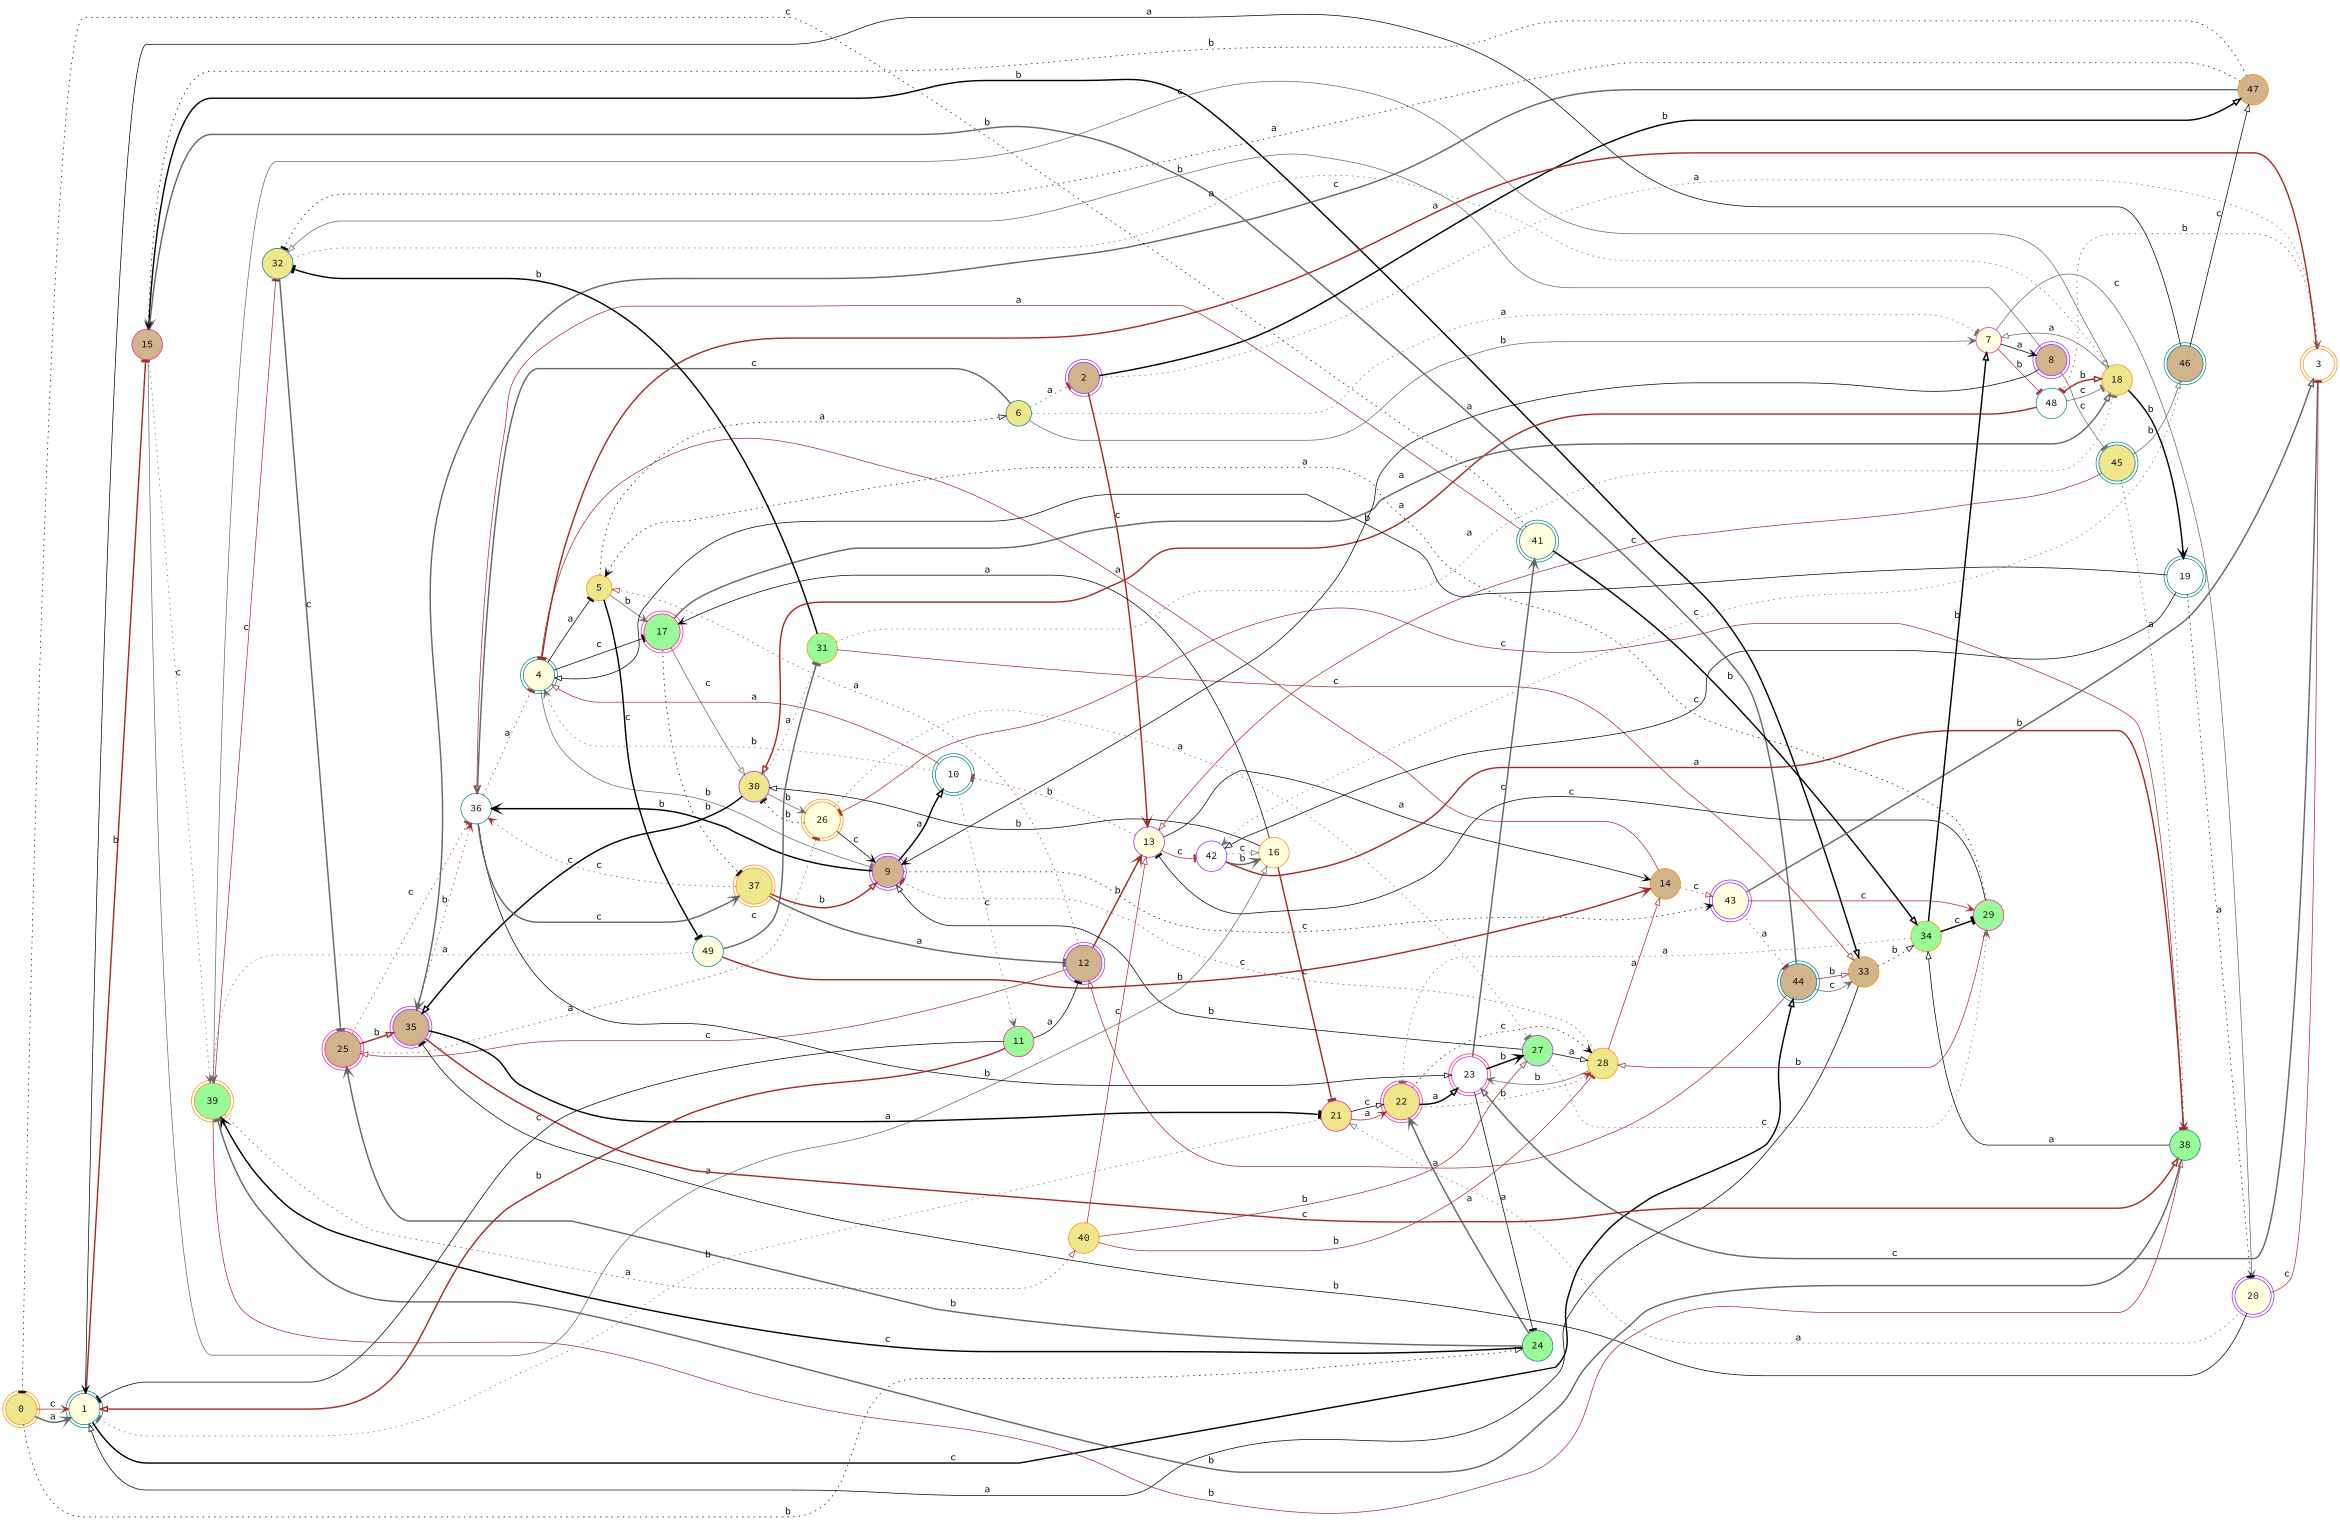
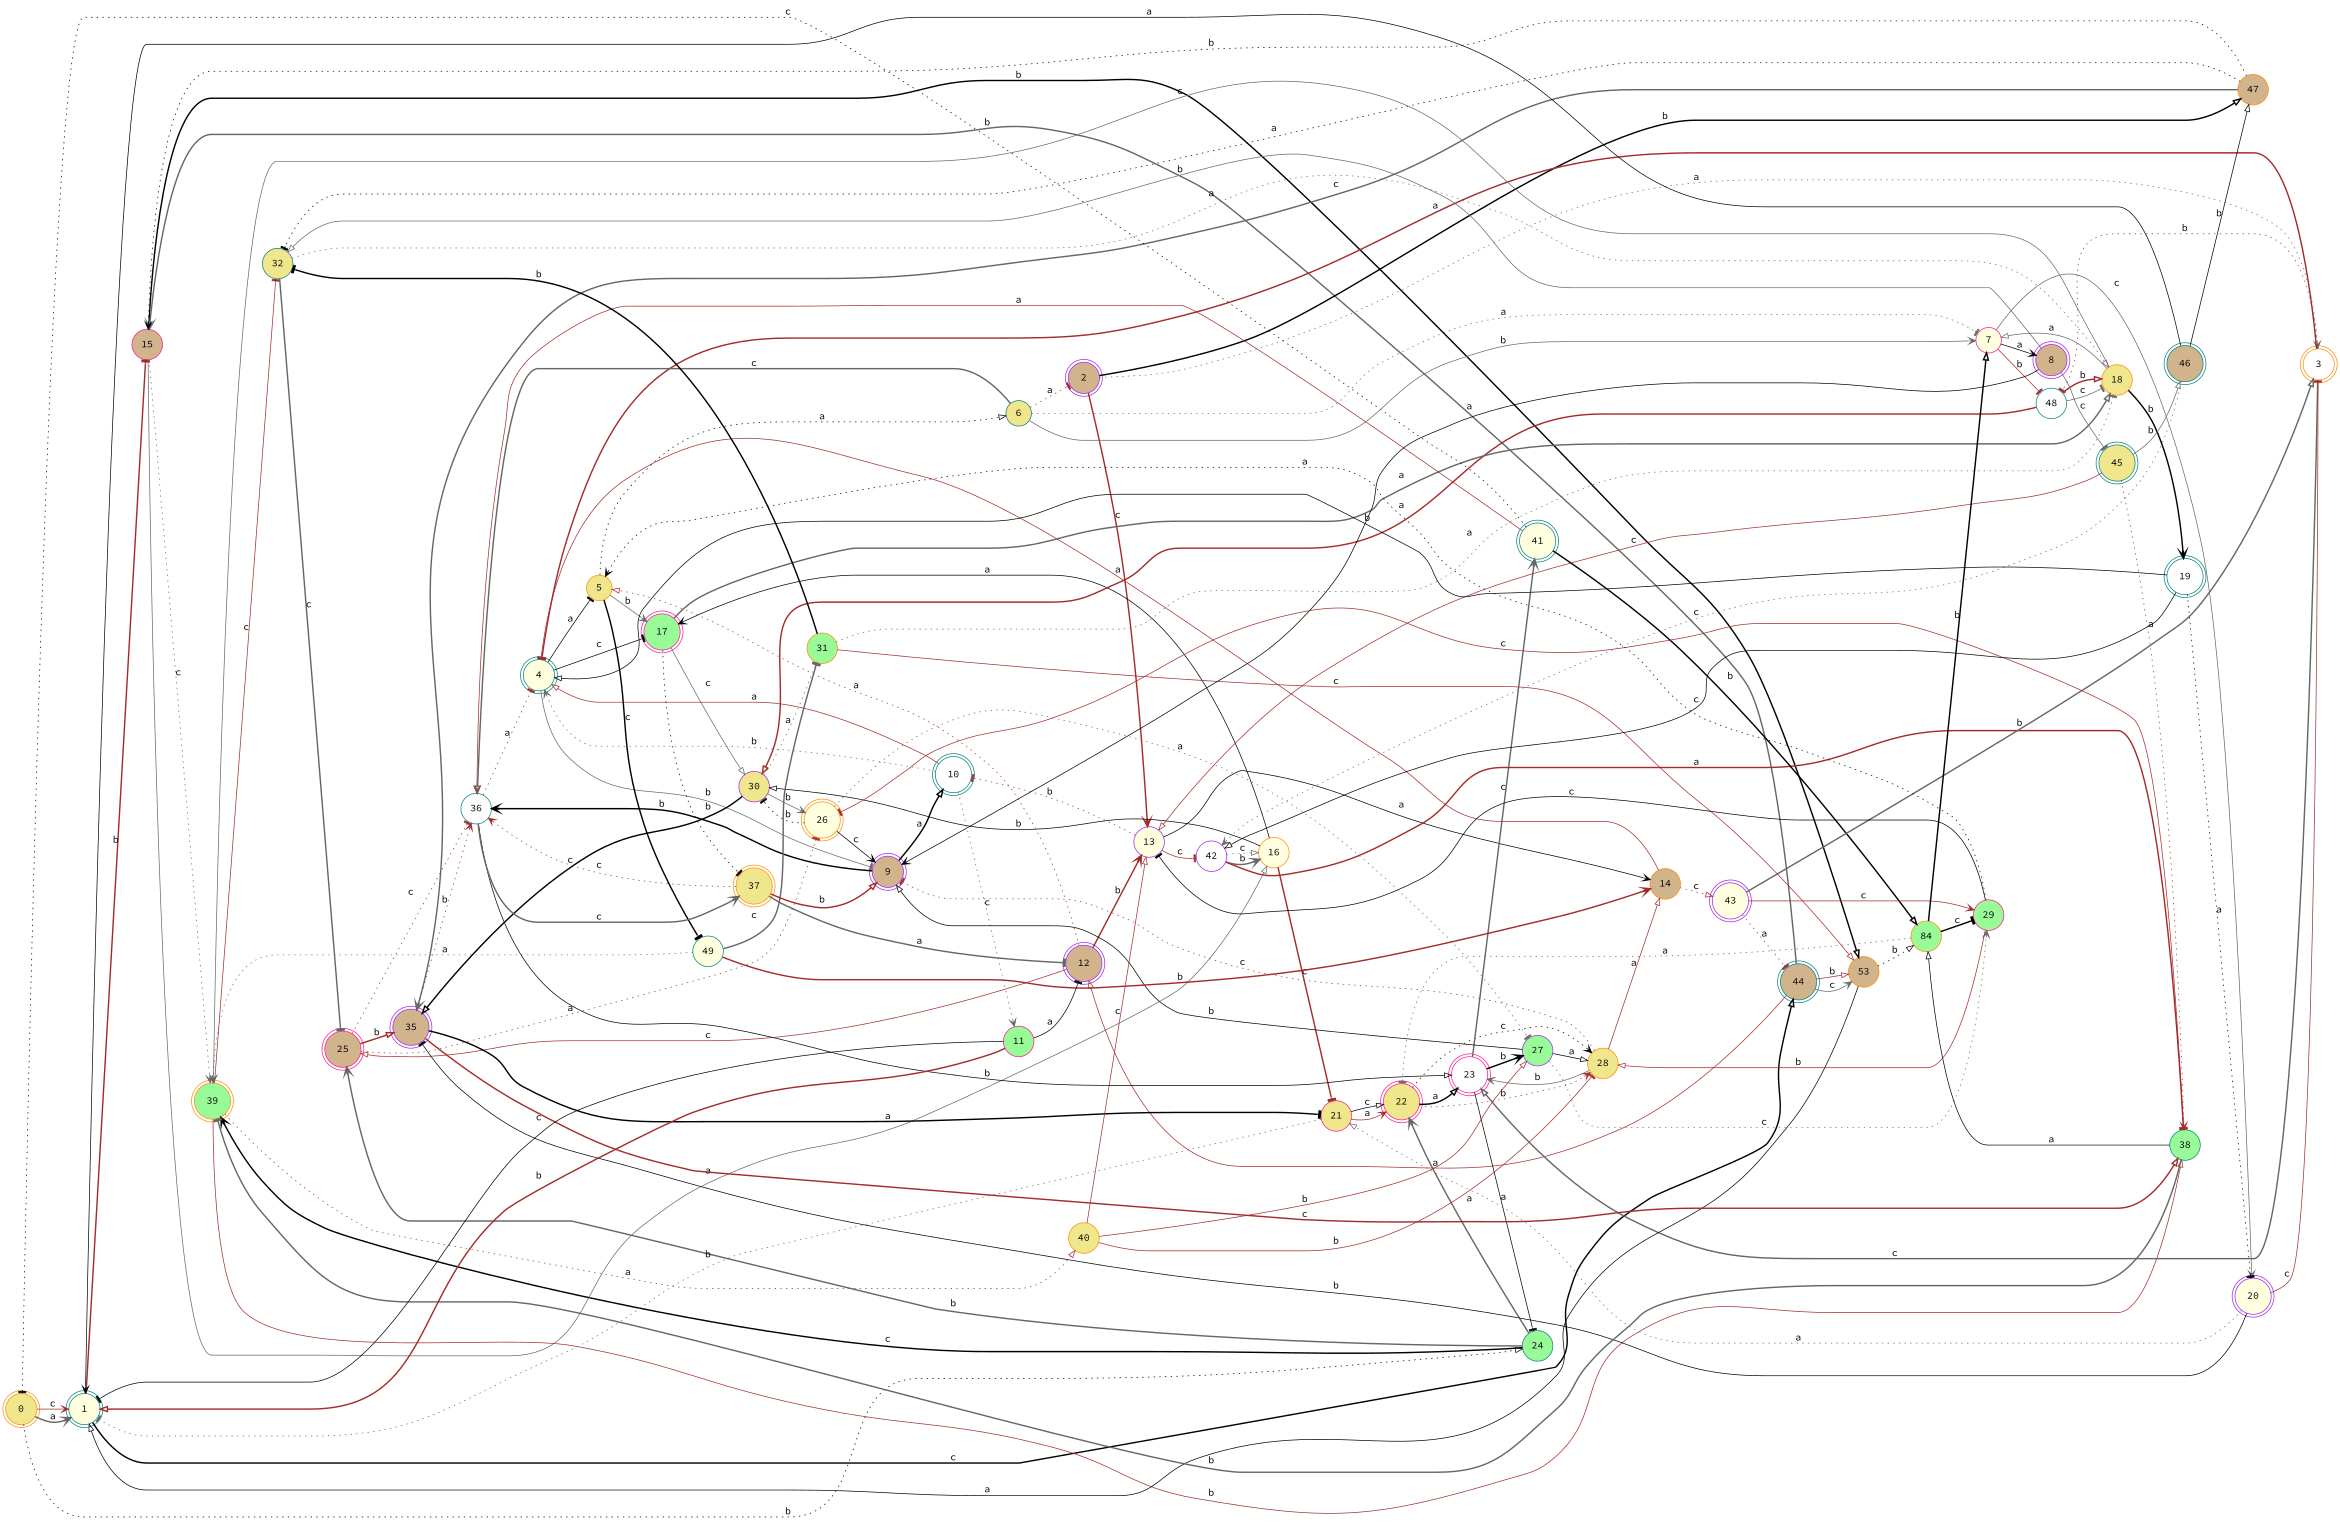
(2219, 214) -> (2219, 214)
(1299, 932) -> none
(1926, 936) -> (1926, 936)
(1864, 972) -> (1864, 972)
